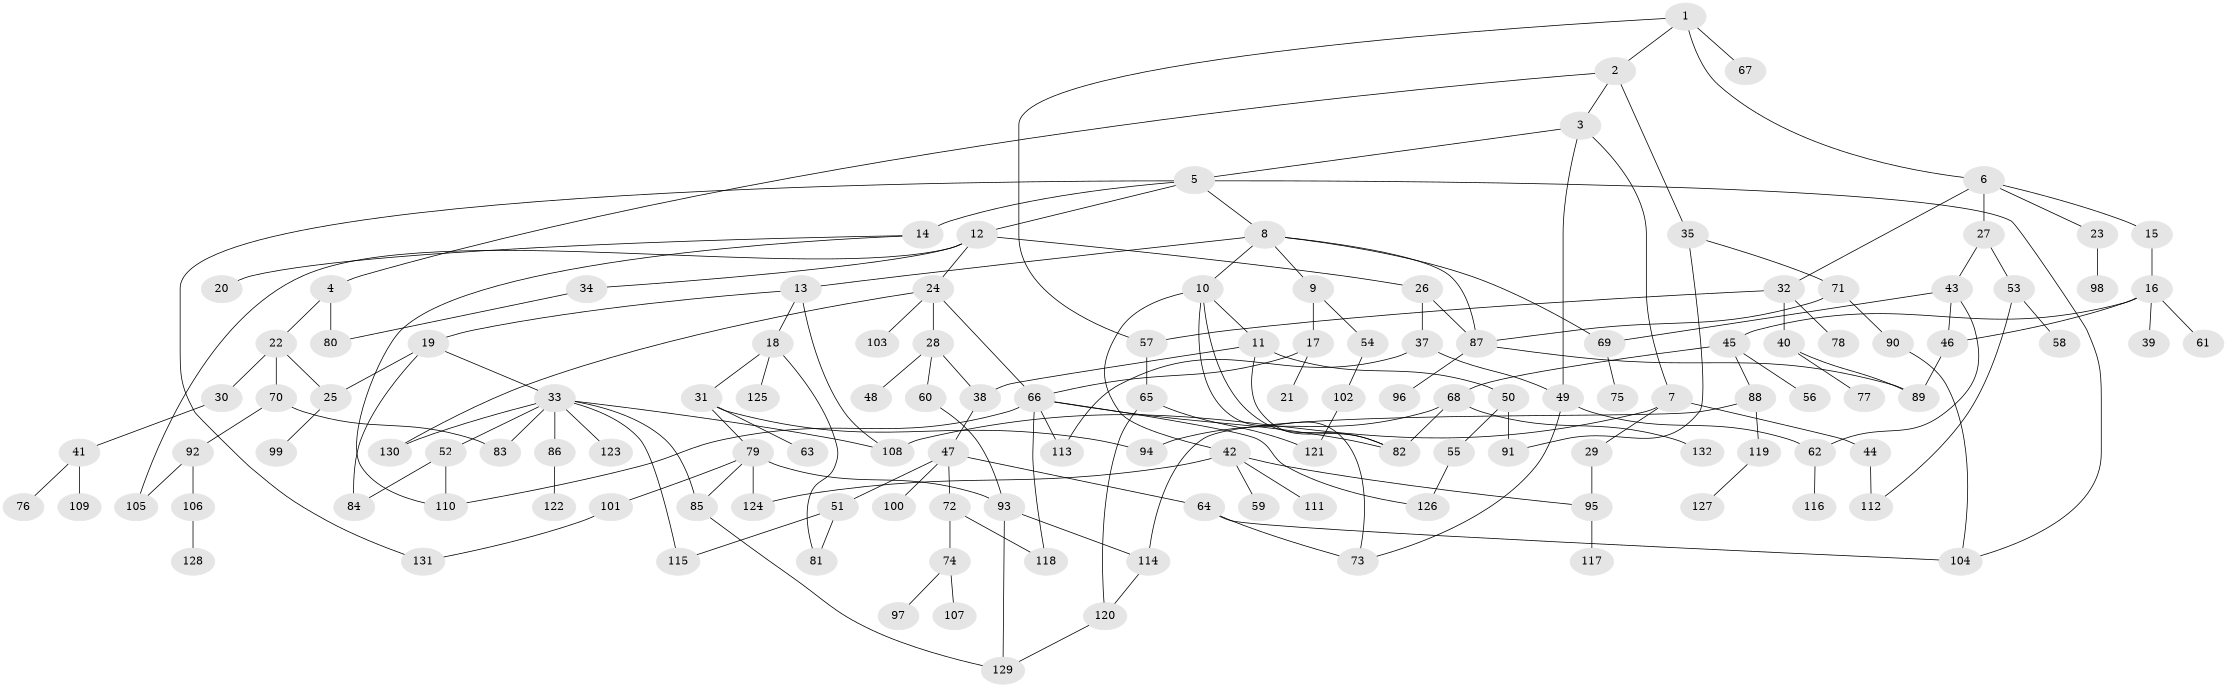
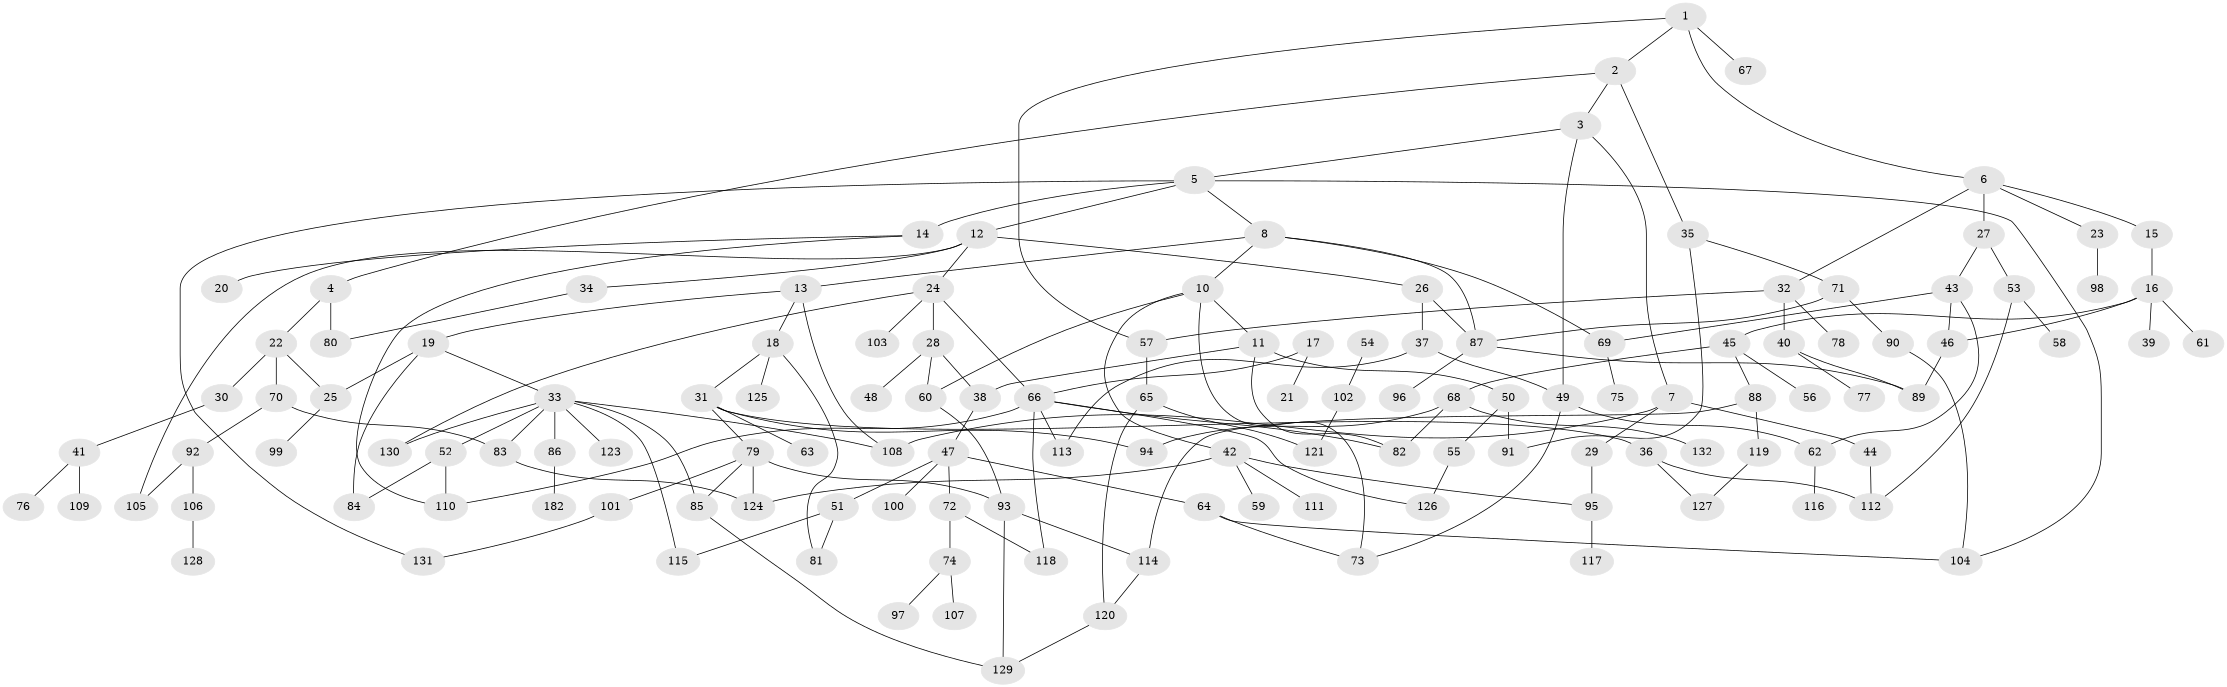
(1313, 289) -> none
(1257, 418) -> (1059, 333)
none -> (1646, 453)
none -> (626, 480)
(554, 507) -> (554, 507)
